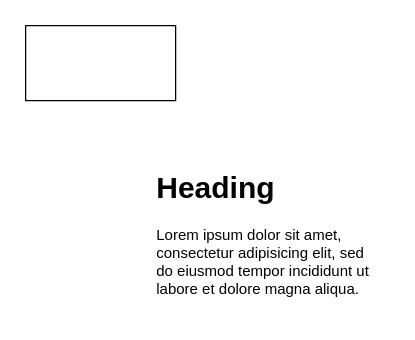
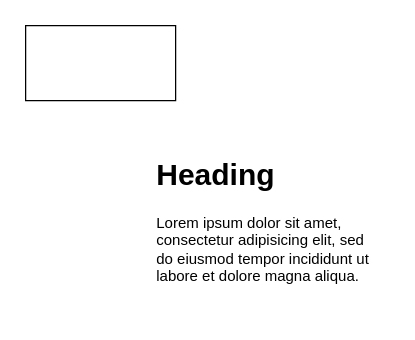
(269, 238) -> (269, 226)
